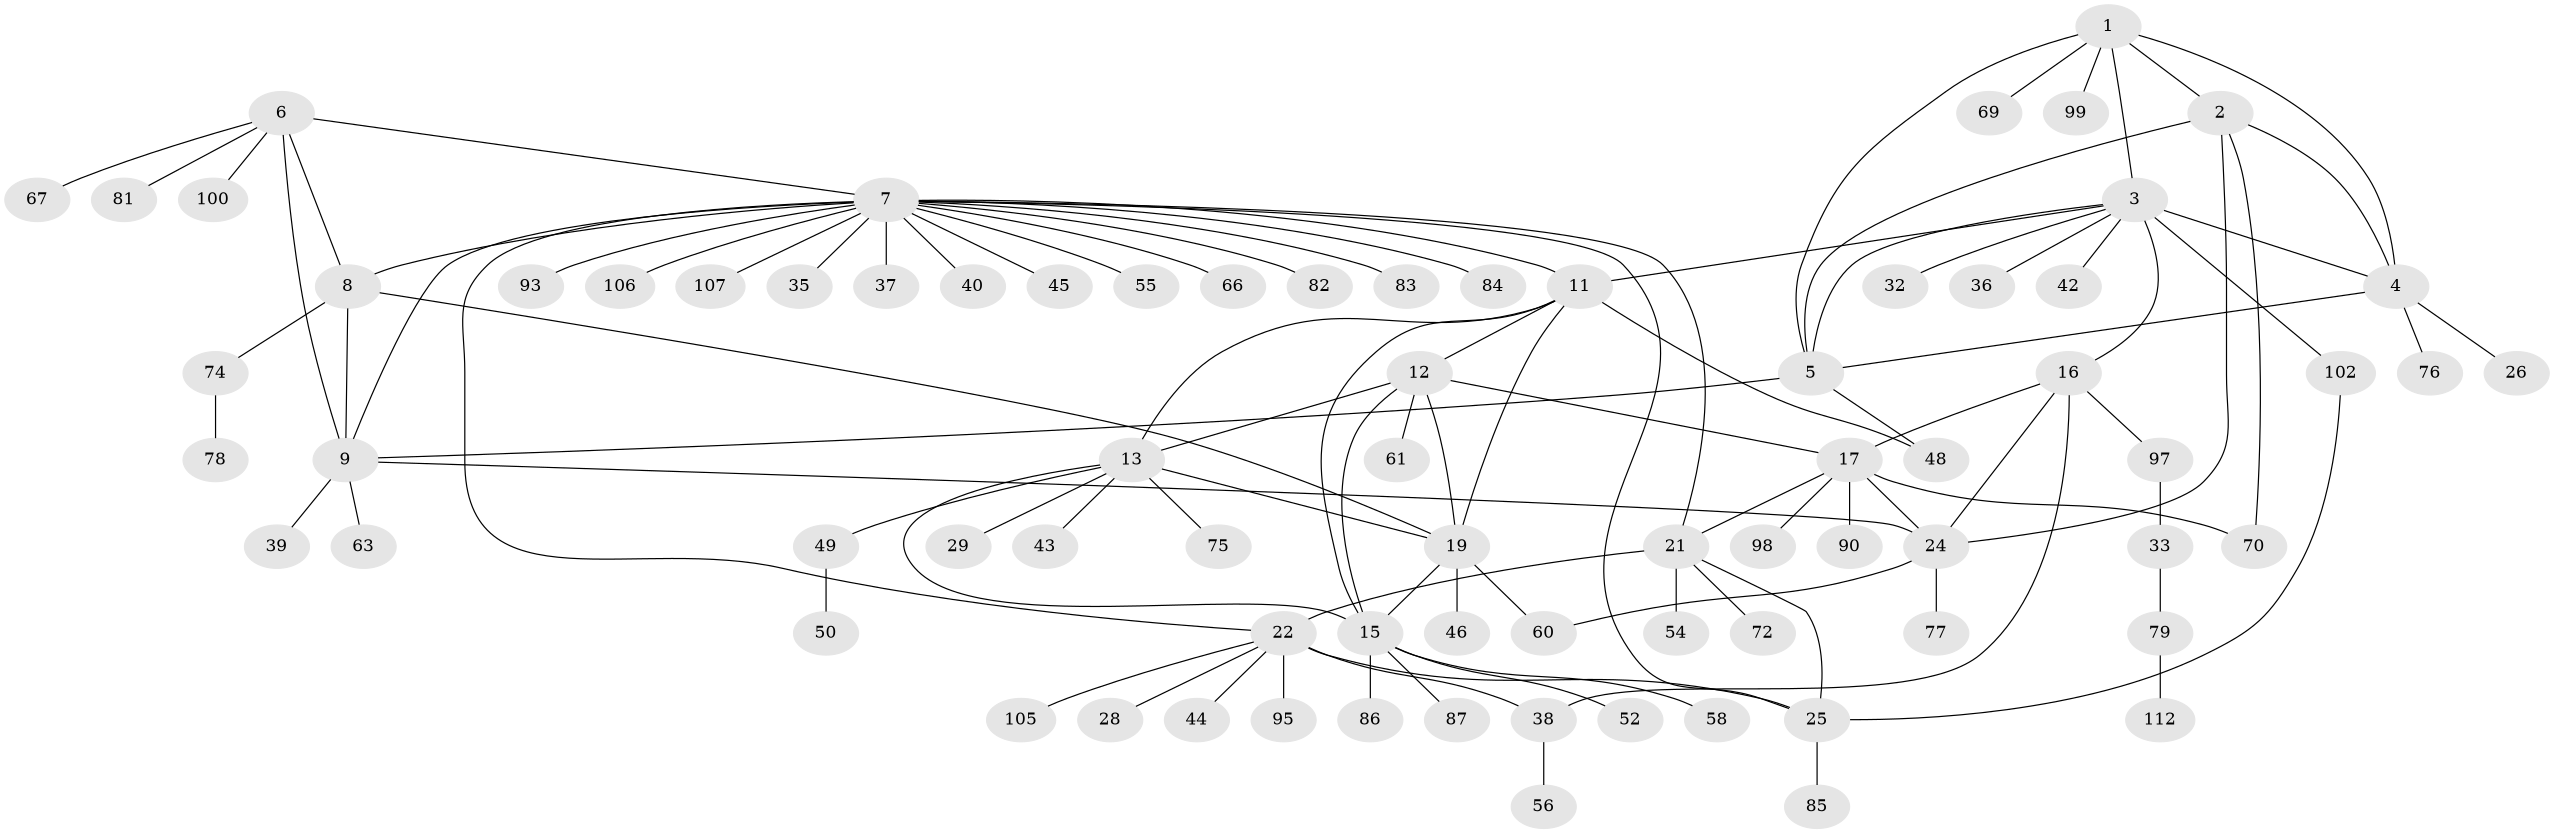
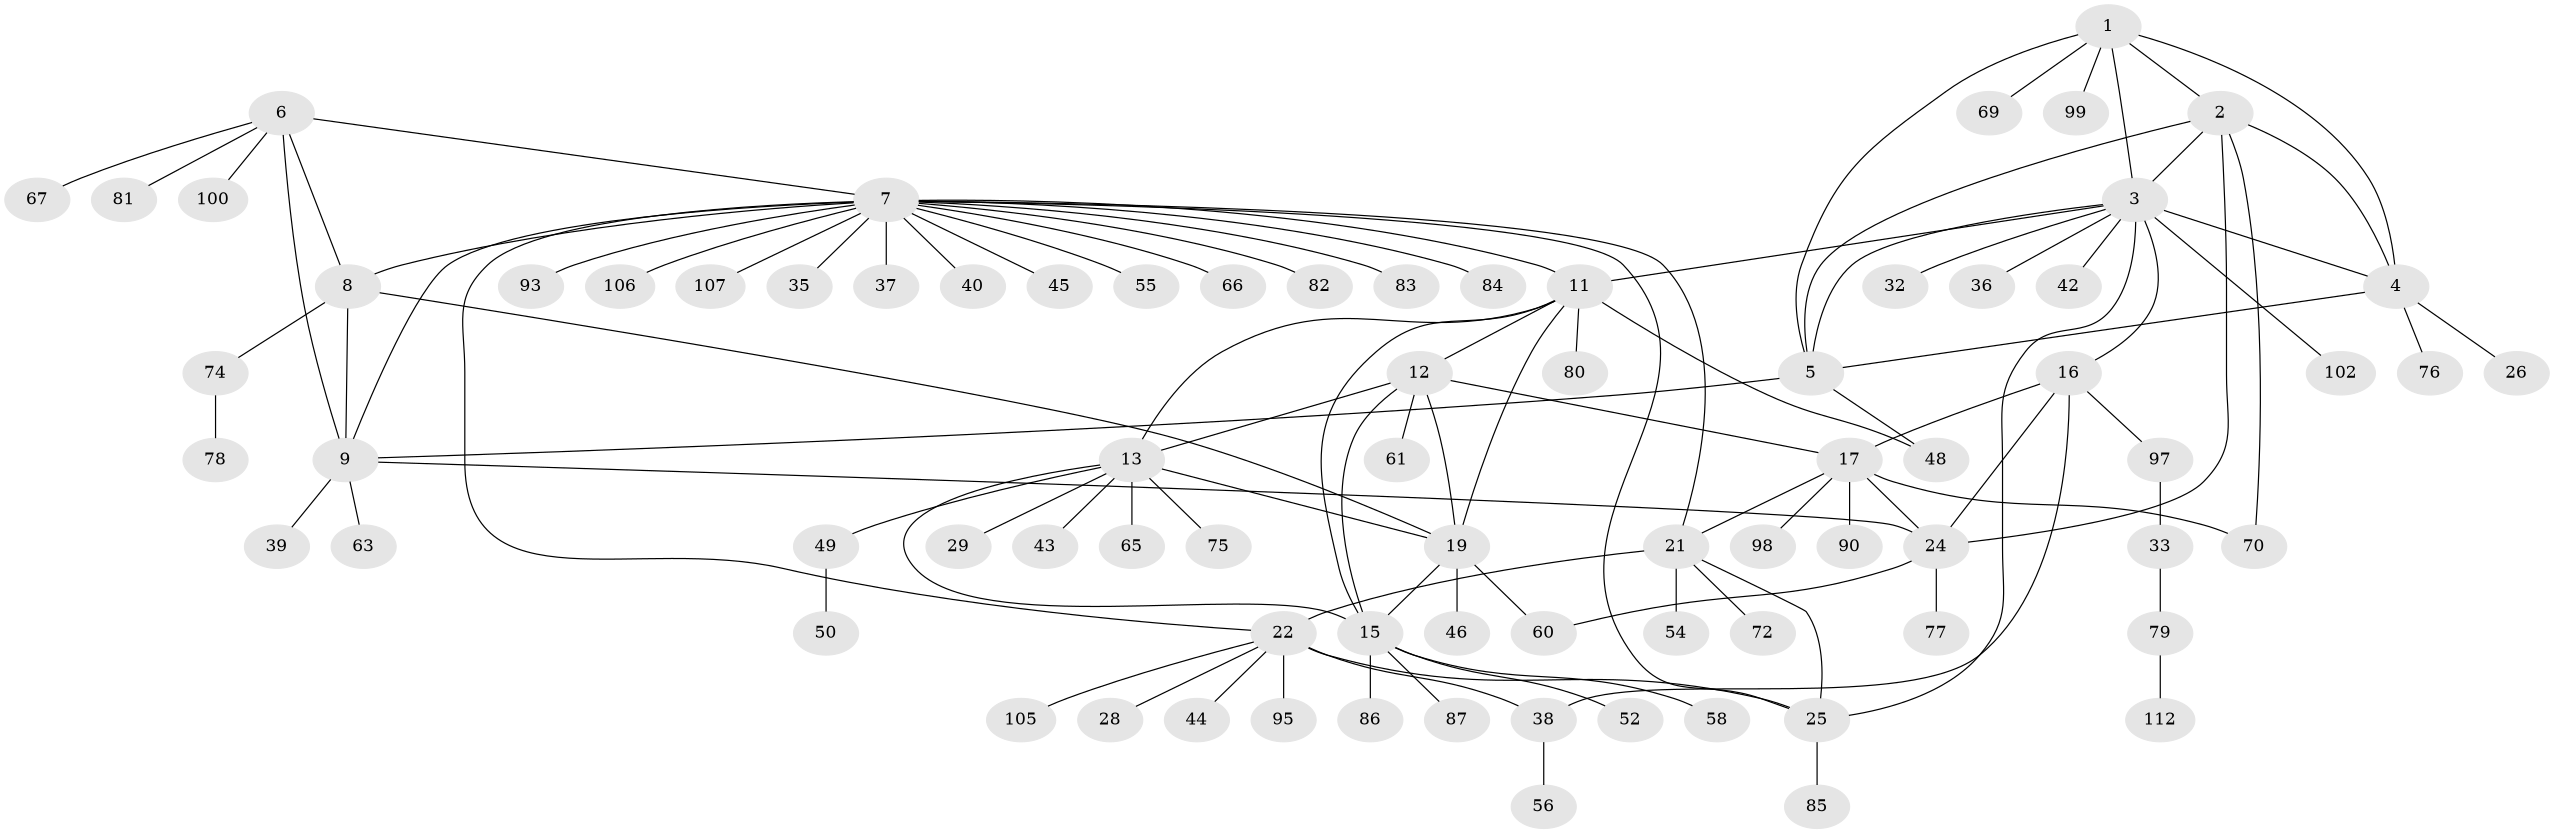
none -> (2178, 157)
none -> (1575, 373)
none -> (1132, 547)
(2180, 665) -> (2003, 482)
